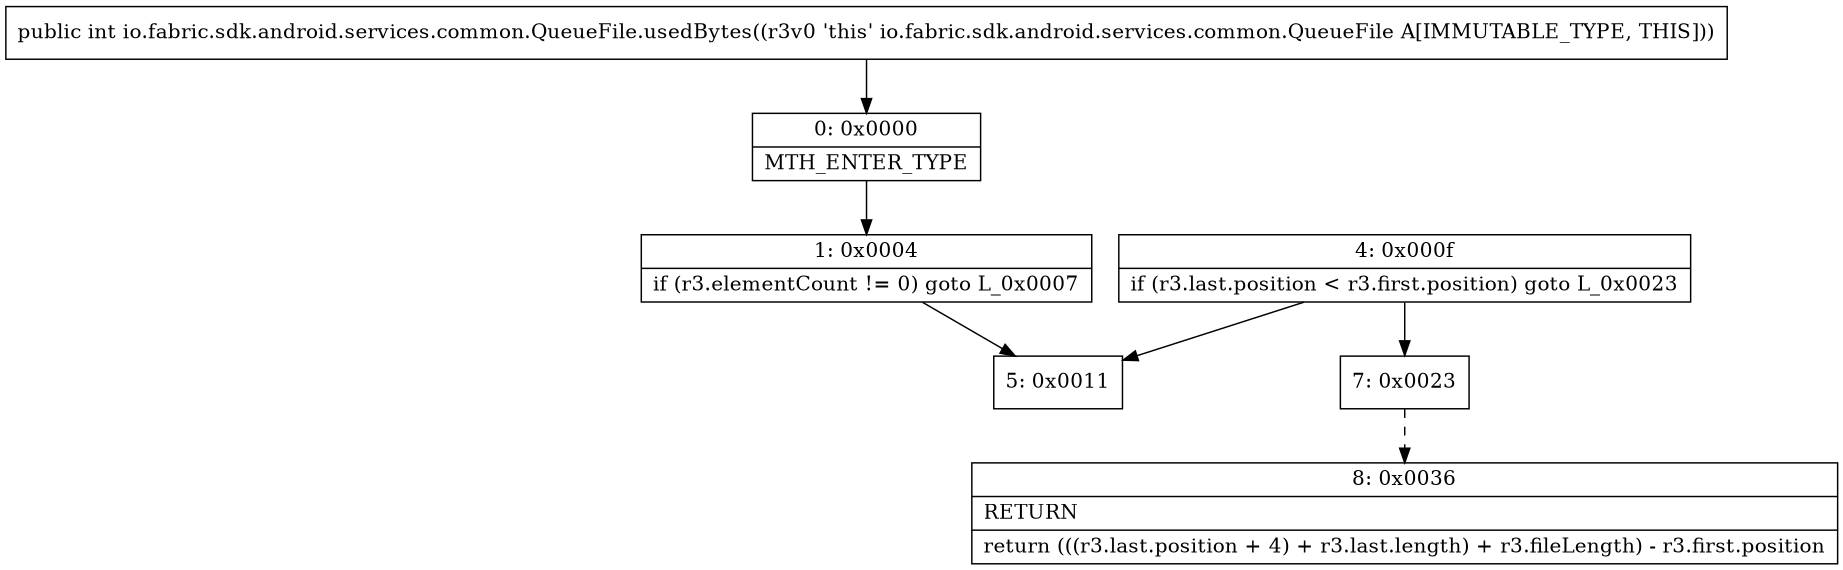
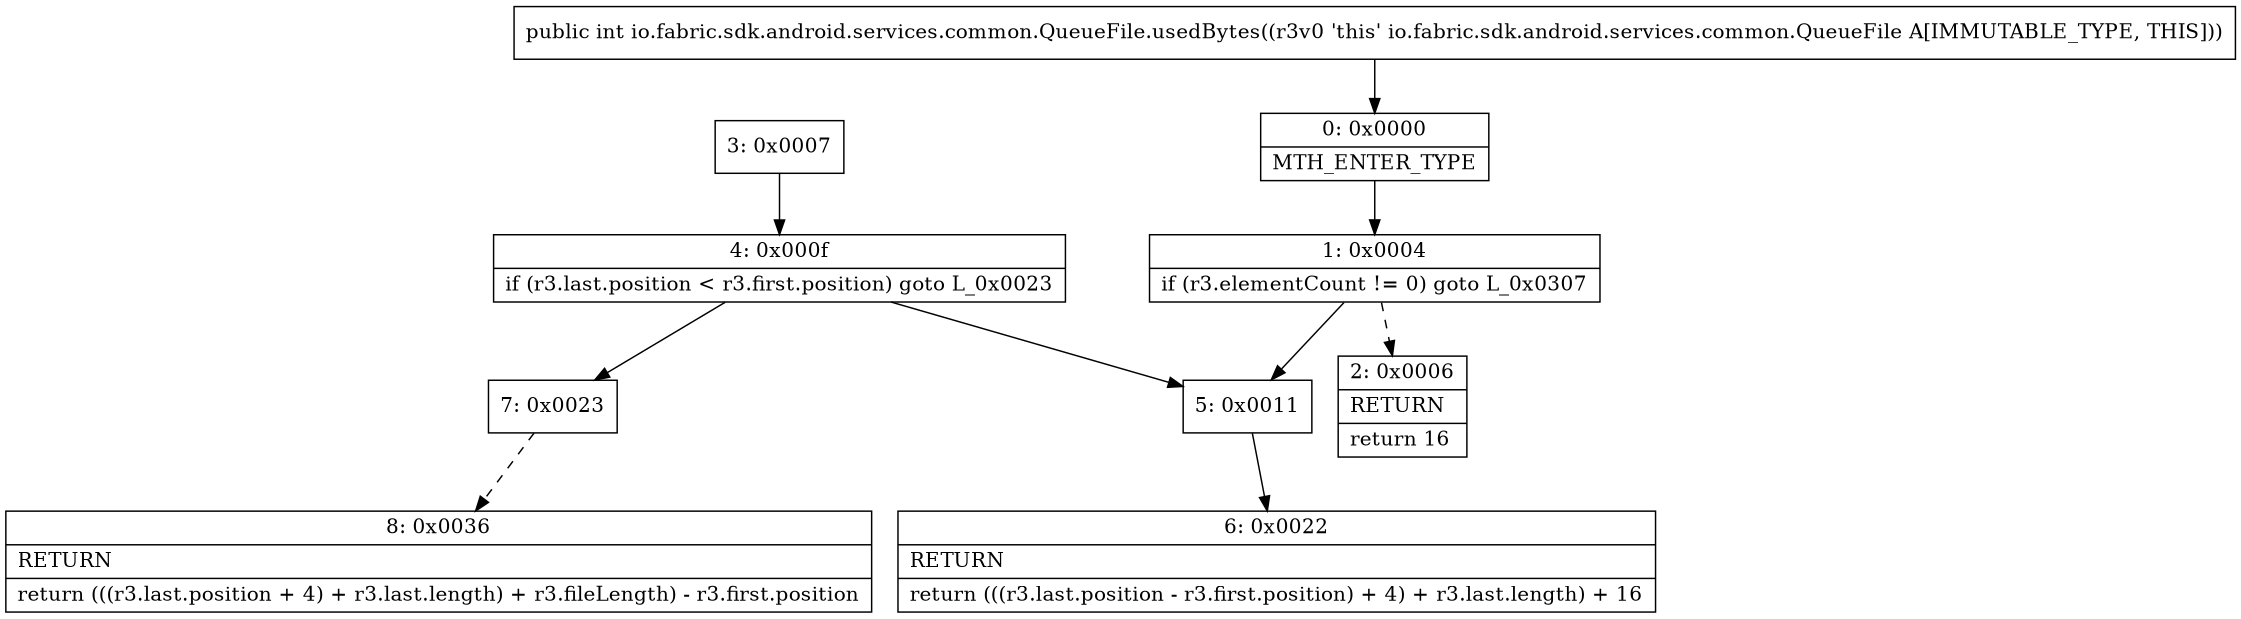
none -> (780, 147)
(867, 284) -> (1375, 284)
none -> (1403, 407)
none -> (1277, 562)
